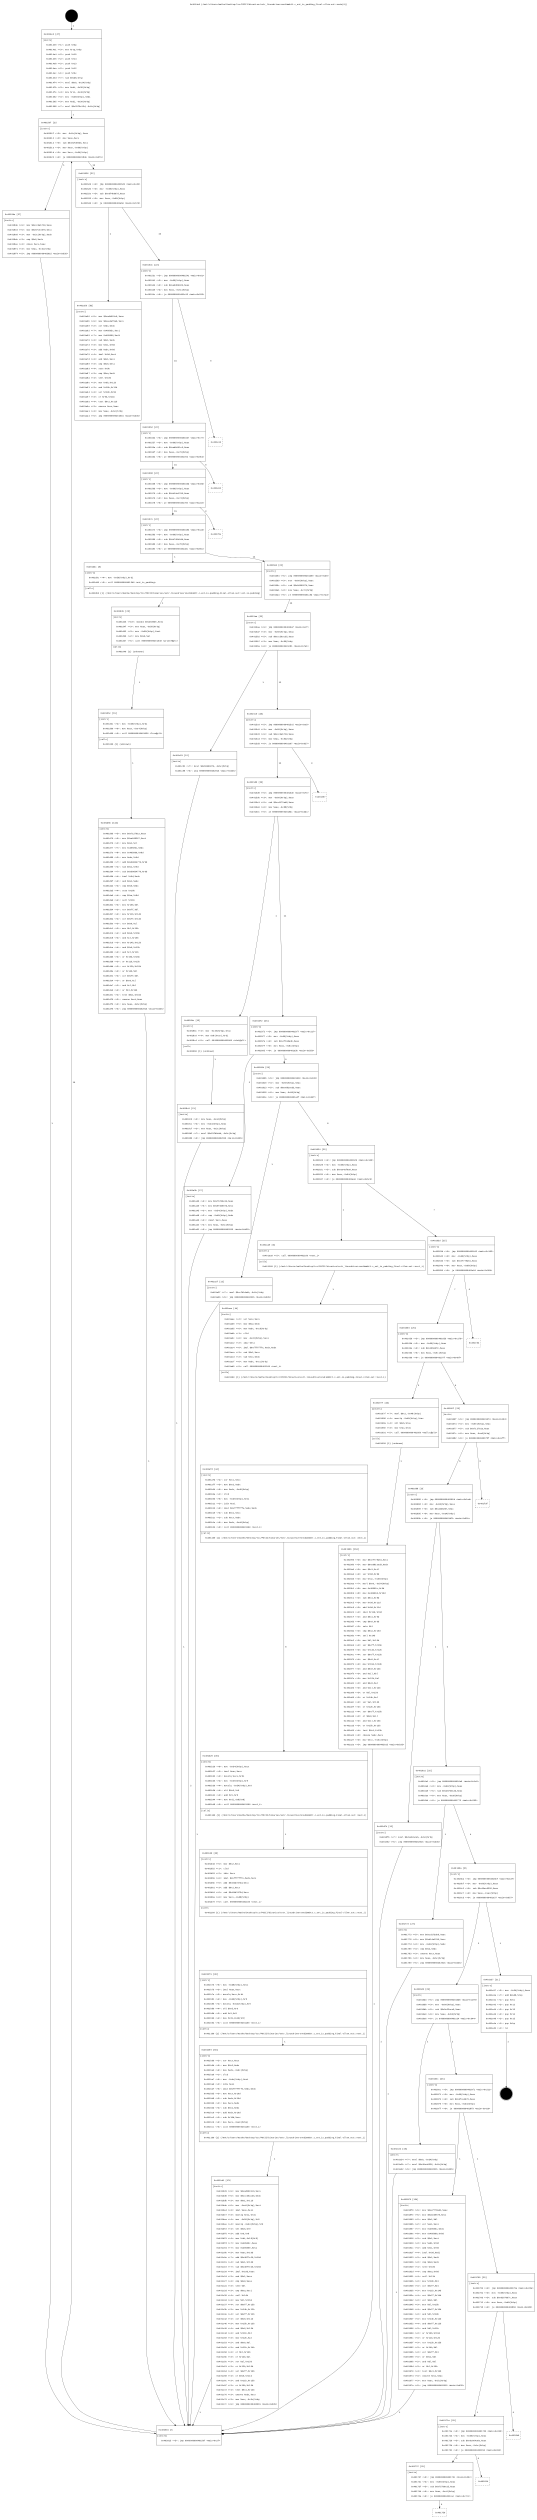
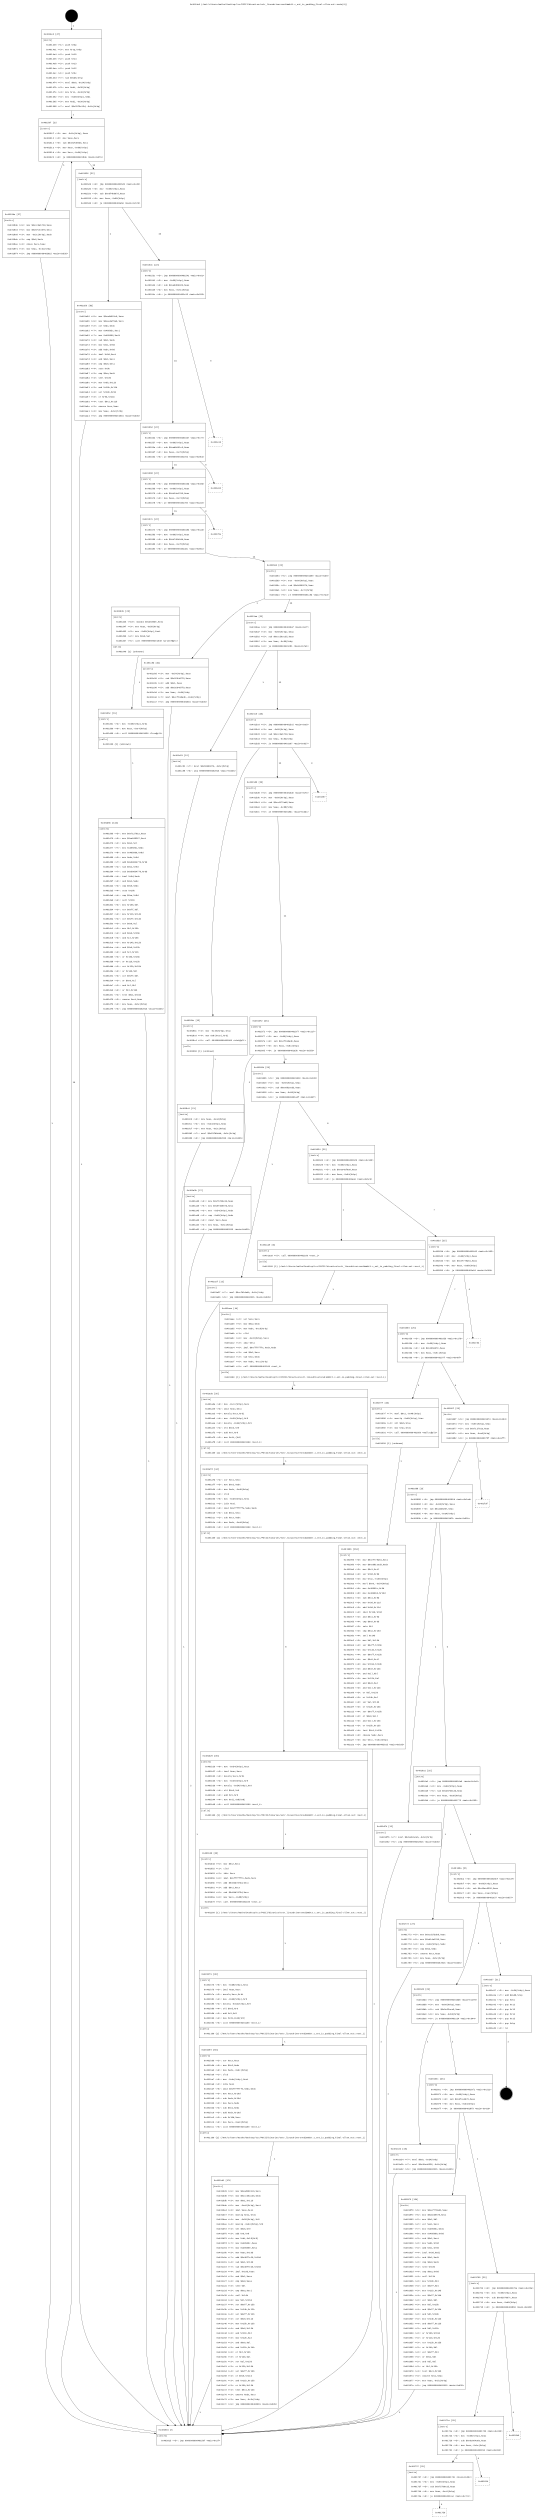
(173, 580) -> none
none -> (175, 682)
(261, 916) -> (217, 877)
none -> (284, 1423)
none -> (80, 1439)
none -> (283, 1943)
